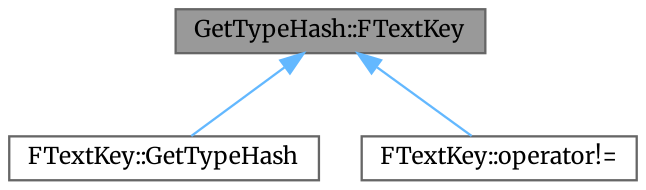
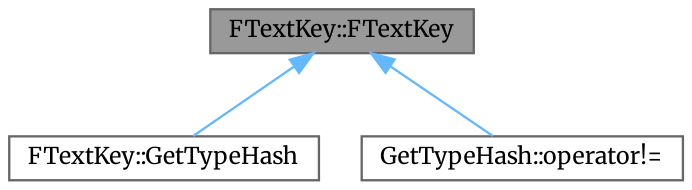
(330, 31) -> (342, 31)
(499, 158) -> (522, 158)
